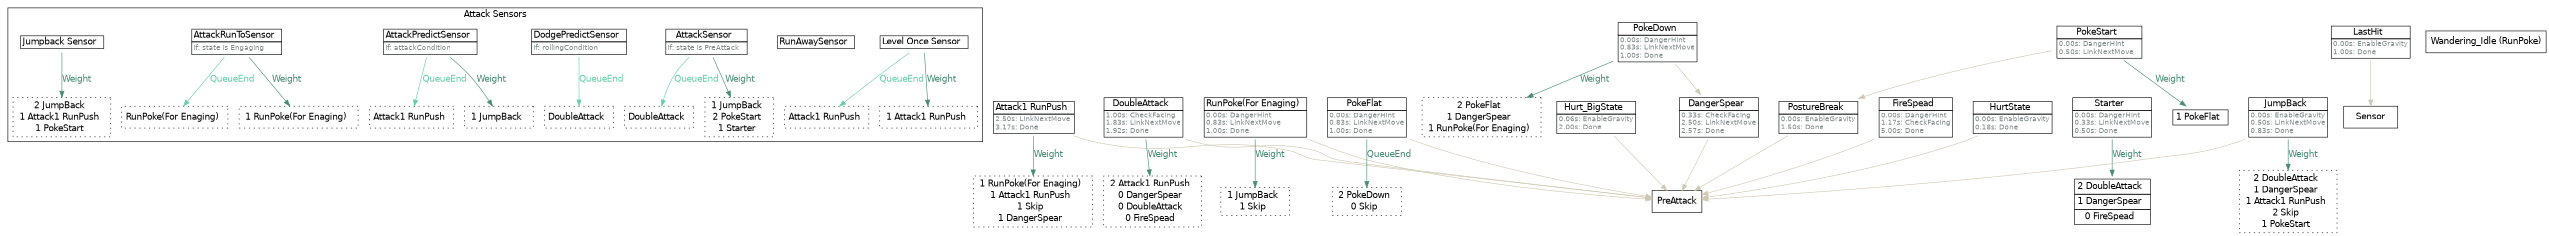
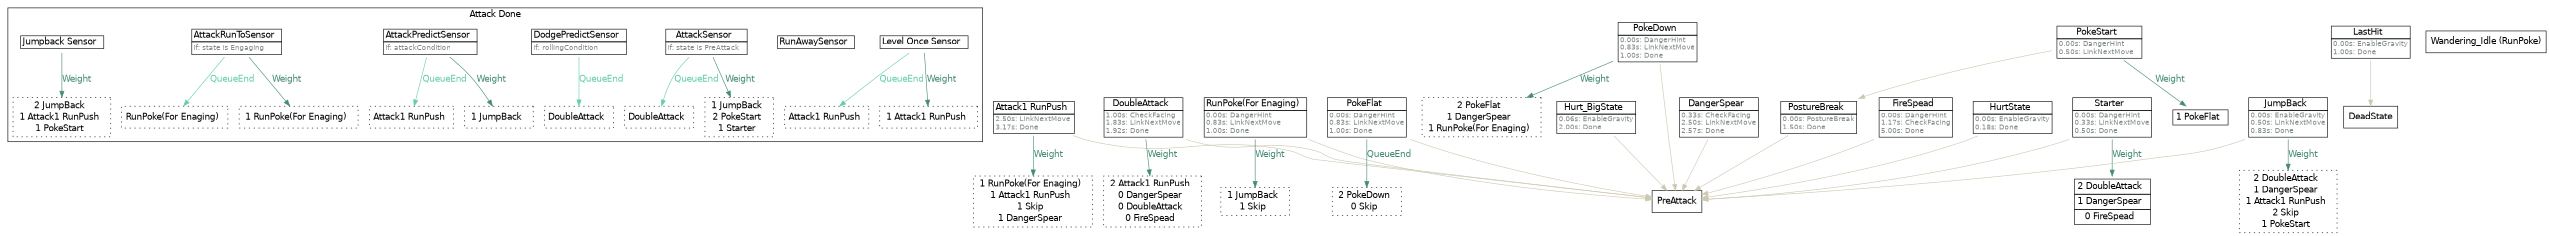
(495, 15) -> (495, 15)
(1686, 77) -> (1667, 124)
(2371, 117) -> (2371, 117)
(1818, 119) -> (1819, 119)
none -> (1890, 179)
